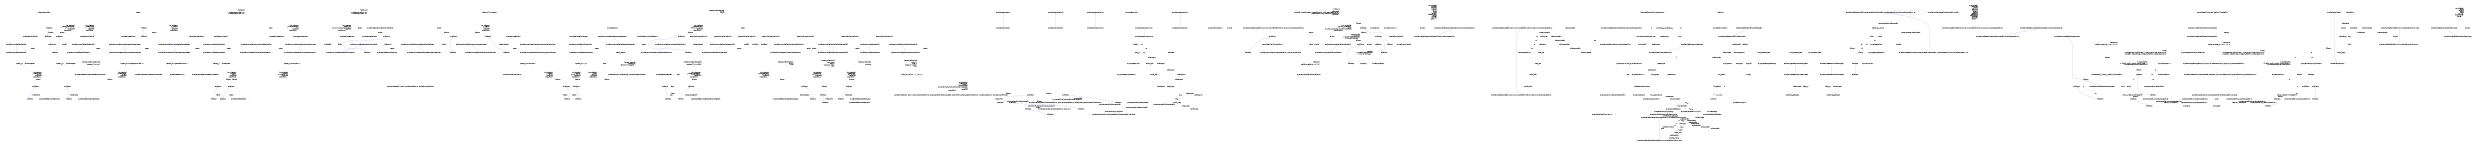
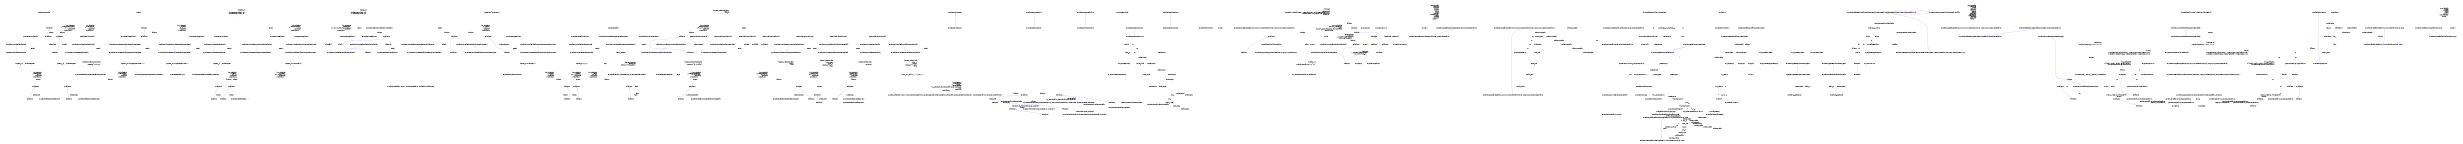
(1171, 53) -> (1161, 53)
